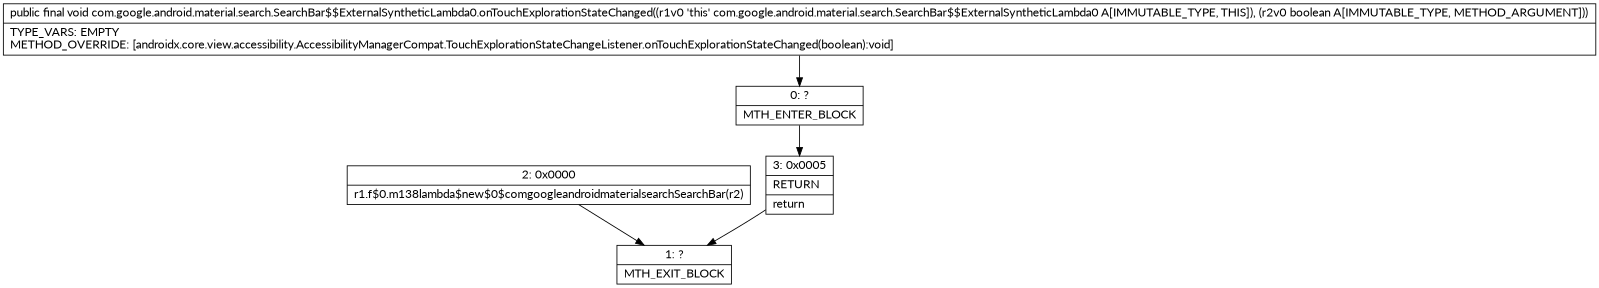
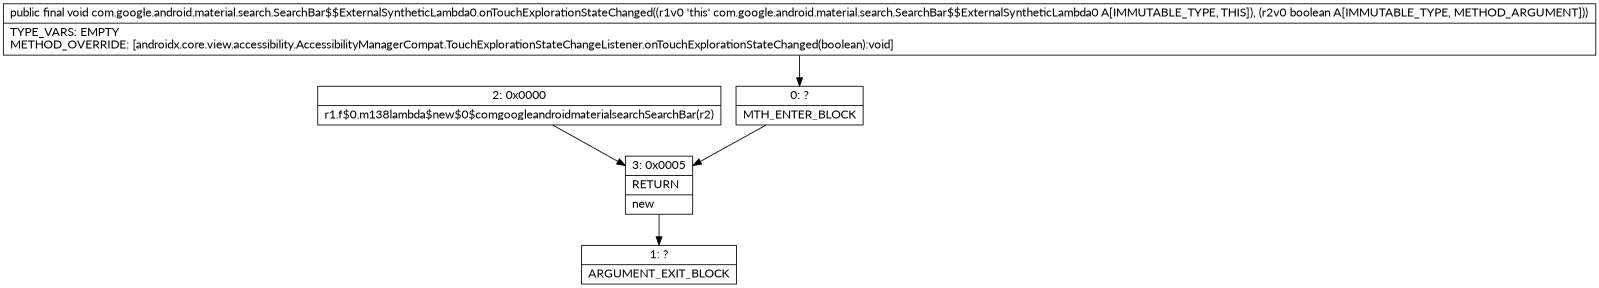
(789, 204) -> (643, 204)
(608, 223) -> (585, 143)
(674, 274) -> (659, 274)
